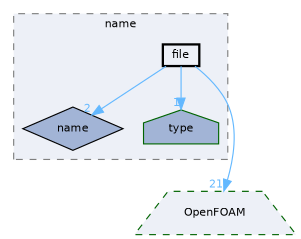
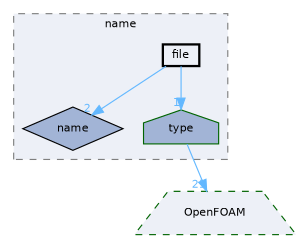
(220, 91) -> (197, 167)
